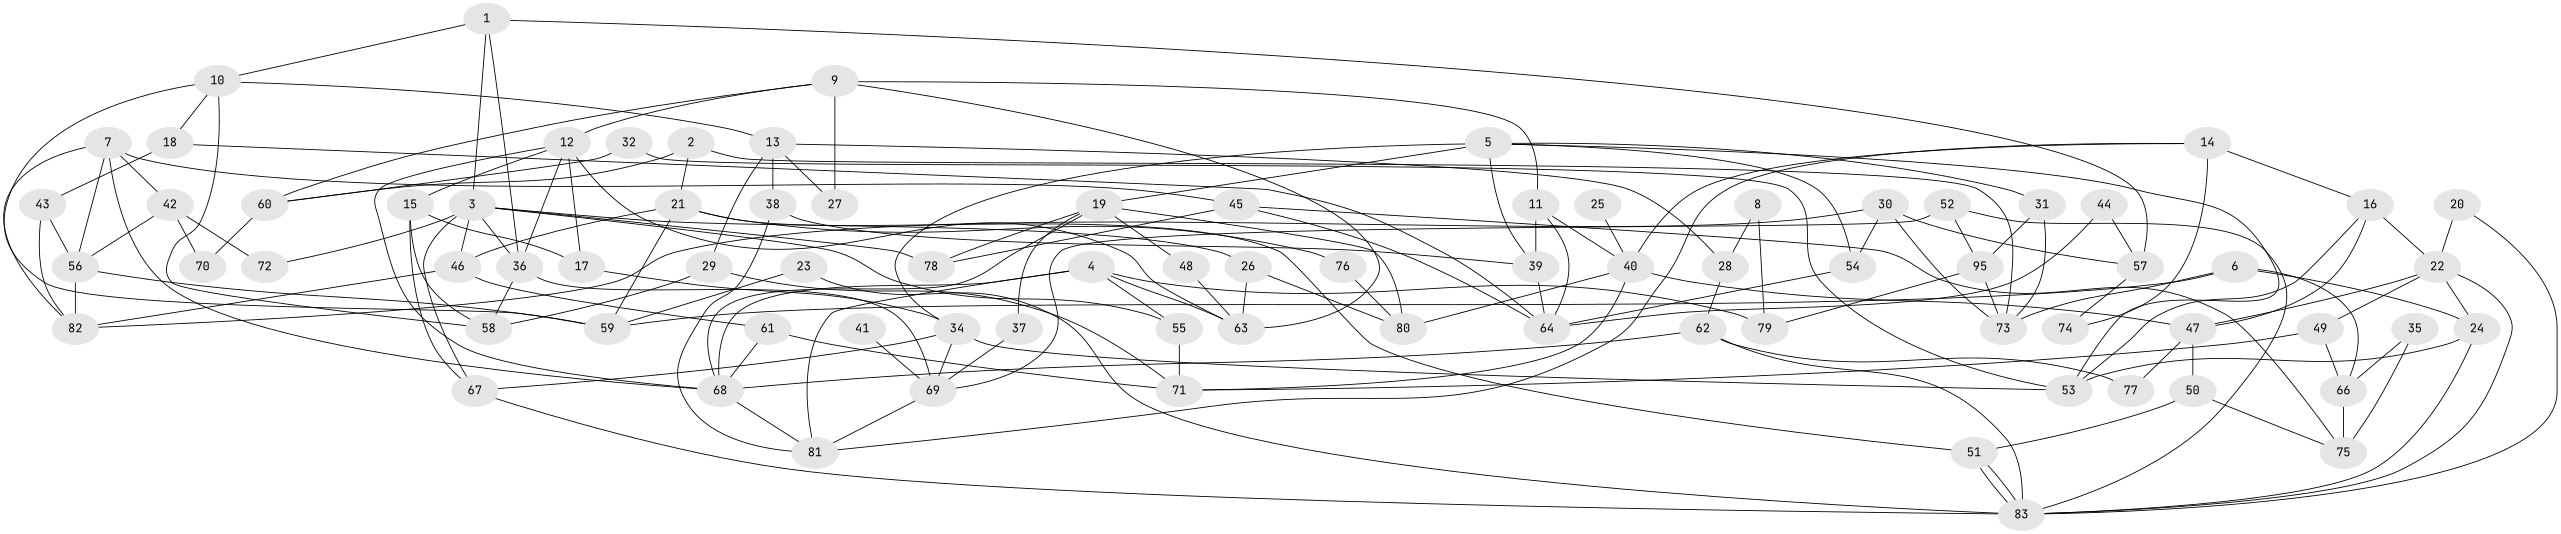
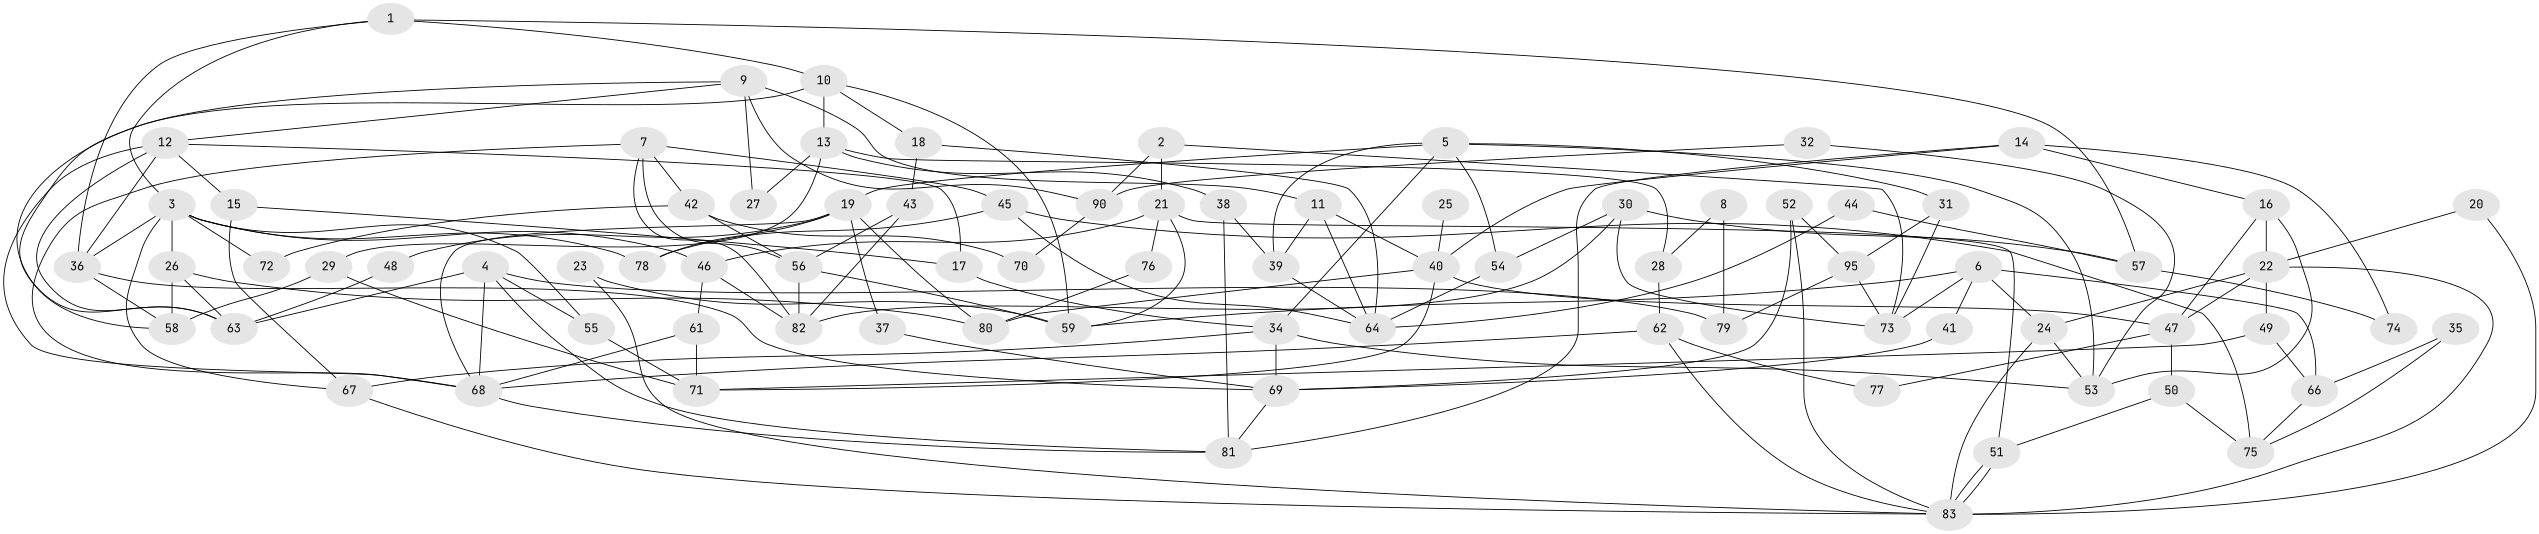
(265, 205) -> (1099, 205)
(418, 263) -> (172, 298)
none -> (1964, 298)
